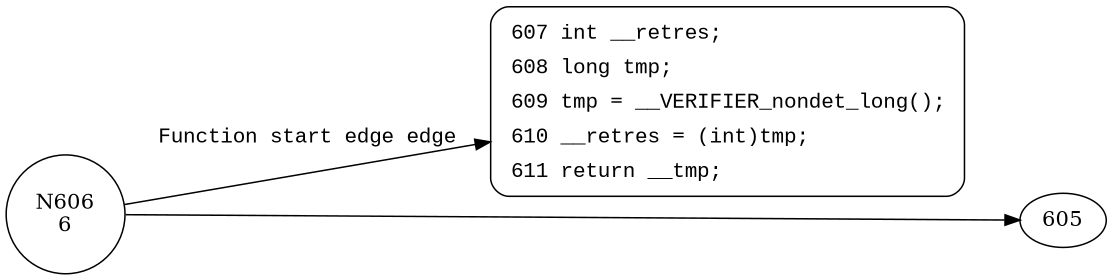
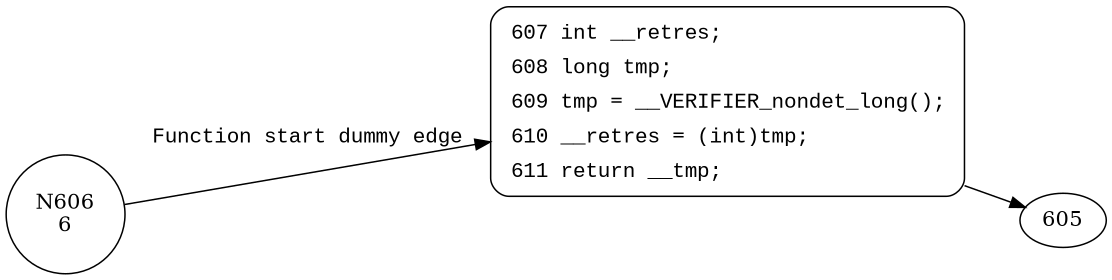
(308, 137) -> (308, 137)
(565, 217) -> (988, 194)
